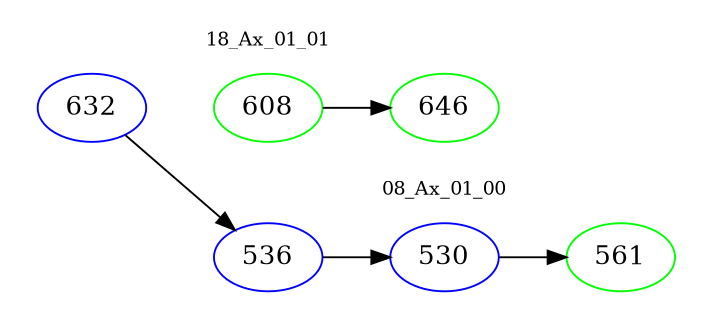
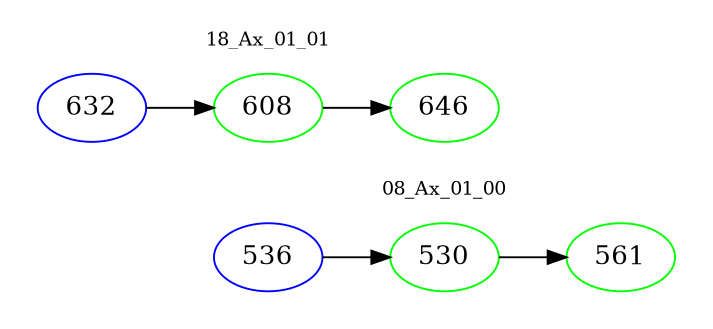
(173, 176) -> (171, 108)
(445, 257) -> (445, 257)
